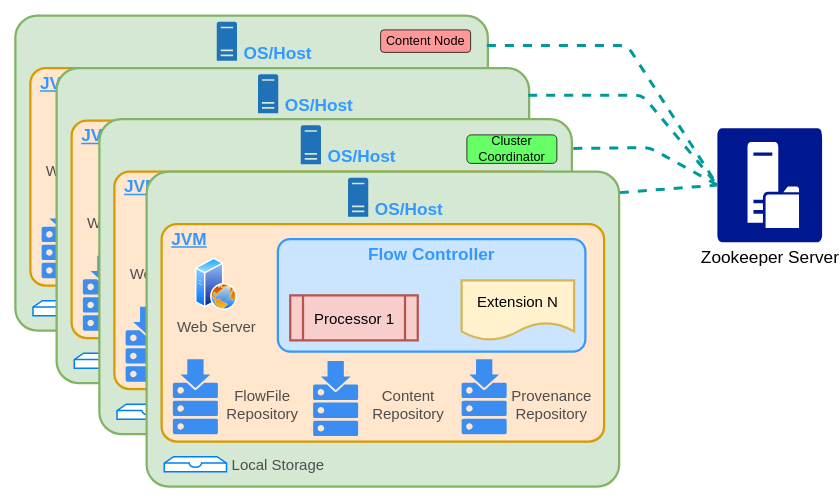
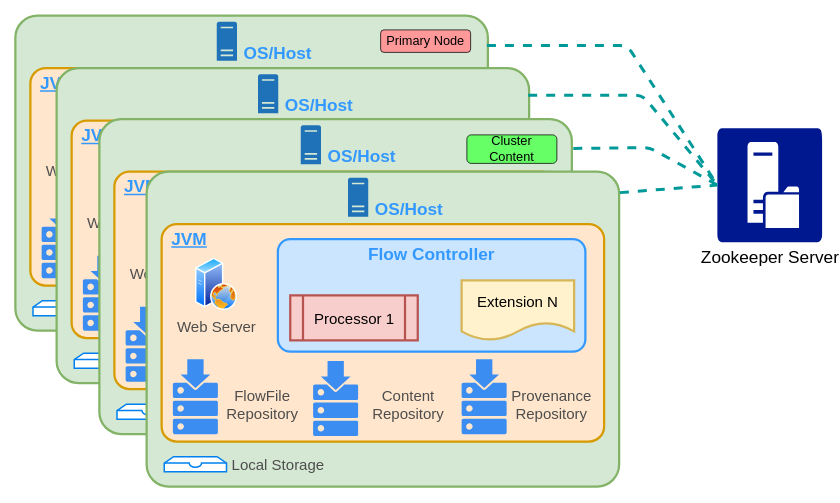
(426, 41) -> (426, 41)
(512, 149) -> (512, 149)
